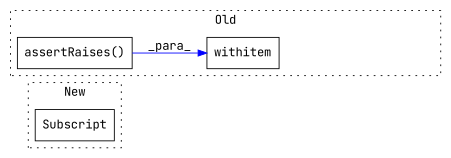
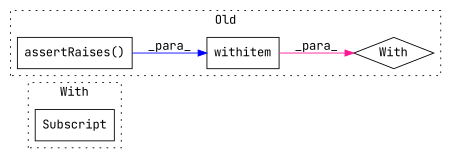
none -> (394, 53)
(75, 93) -> (75, 93)
